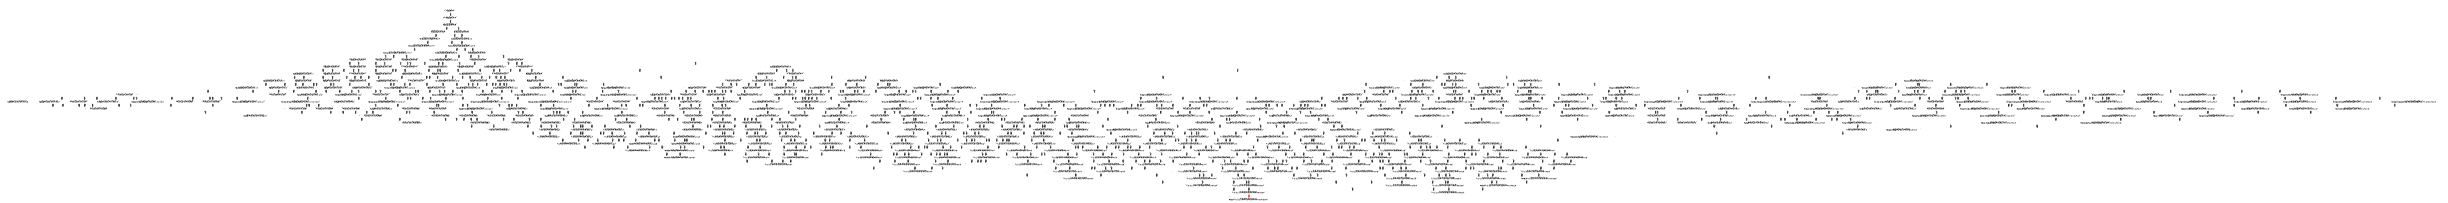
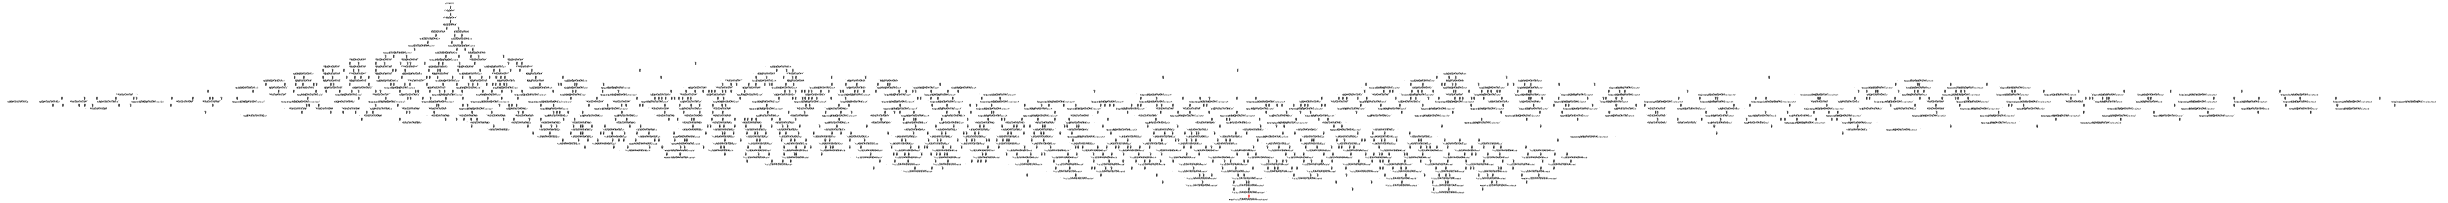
none -> (450, 4)
